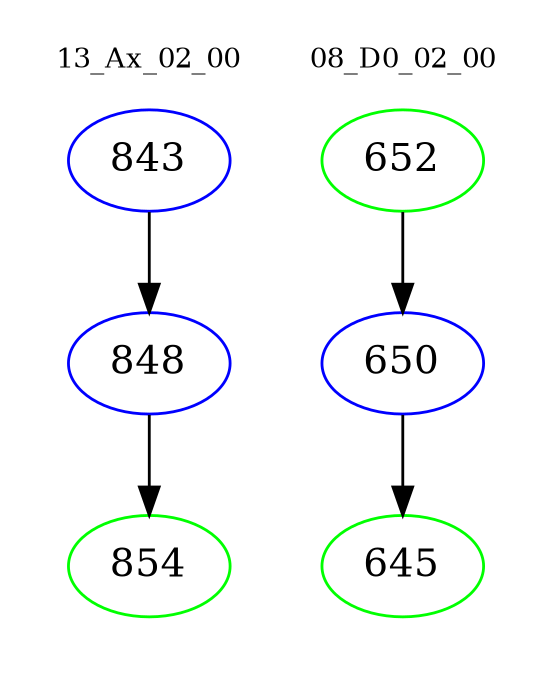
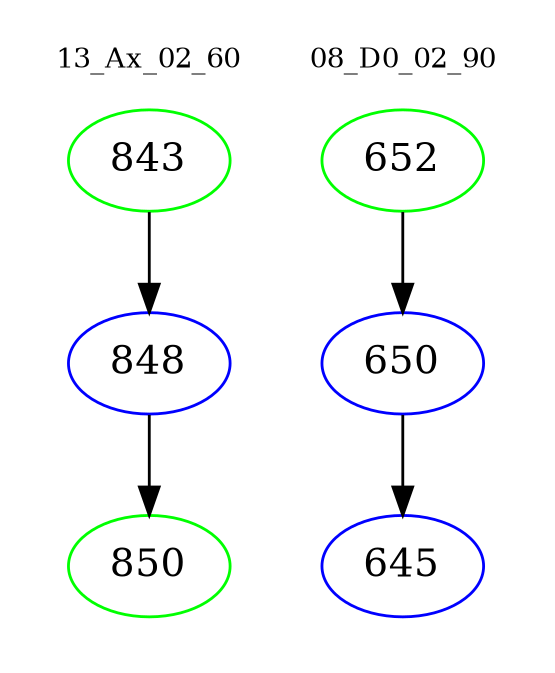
(149, 61) -> (149, 61)
(404, 61) -> (404, 61)
(149, 161) -> (149, 161)
(149, 566) -> (149, 566)
(403, 566) -> (403, 566)
